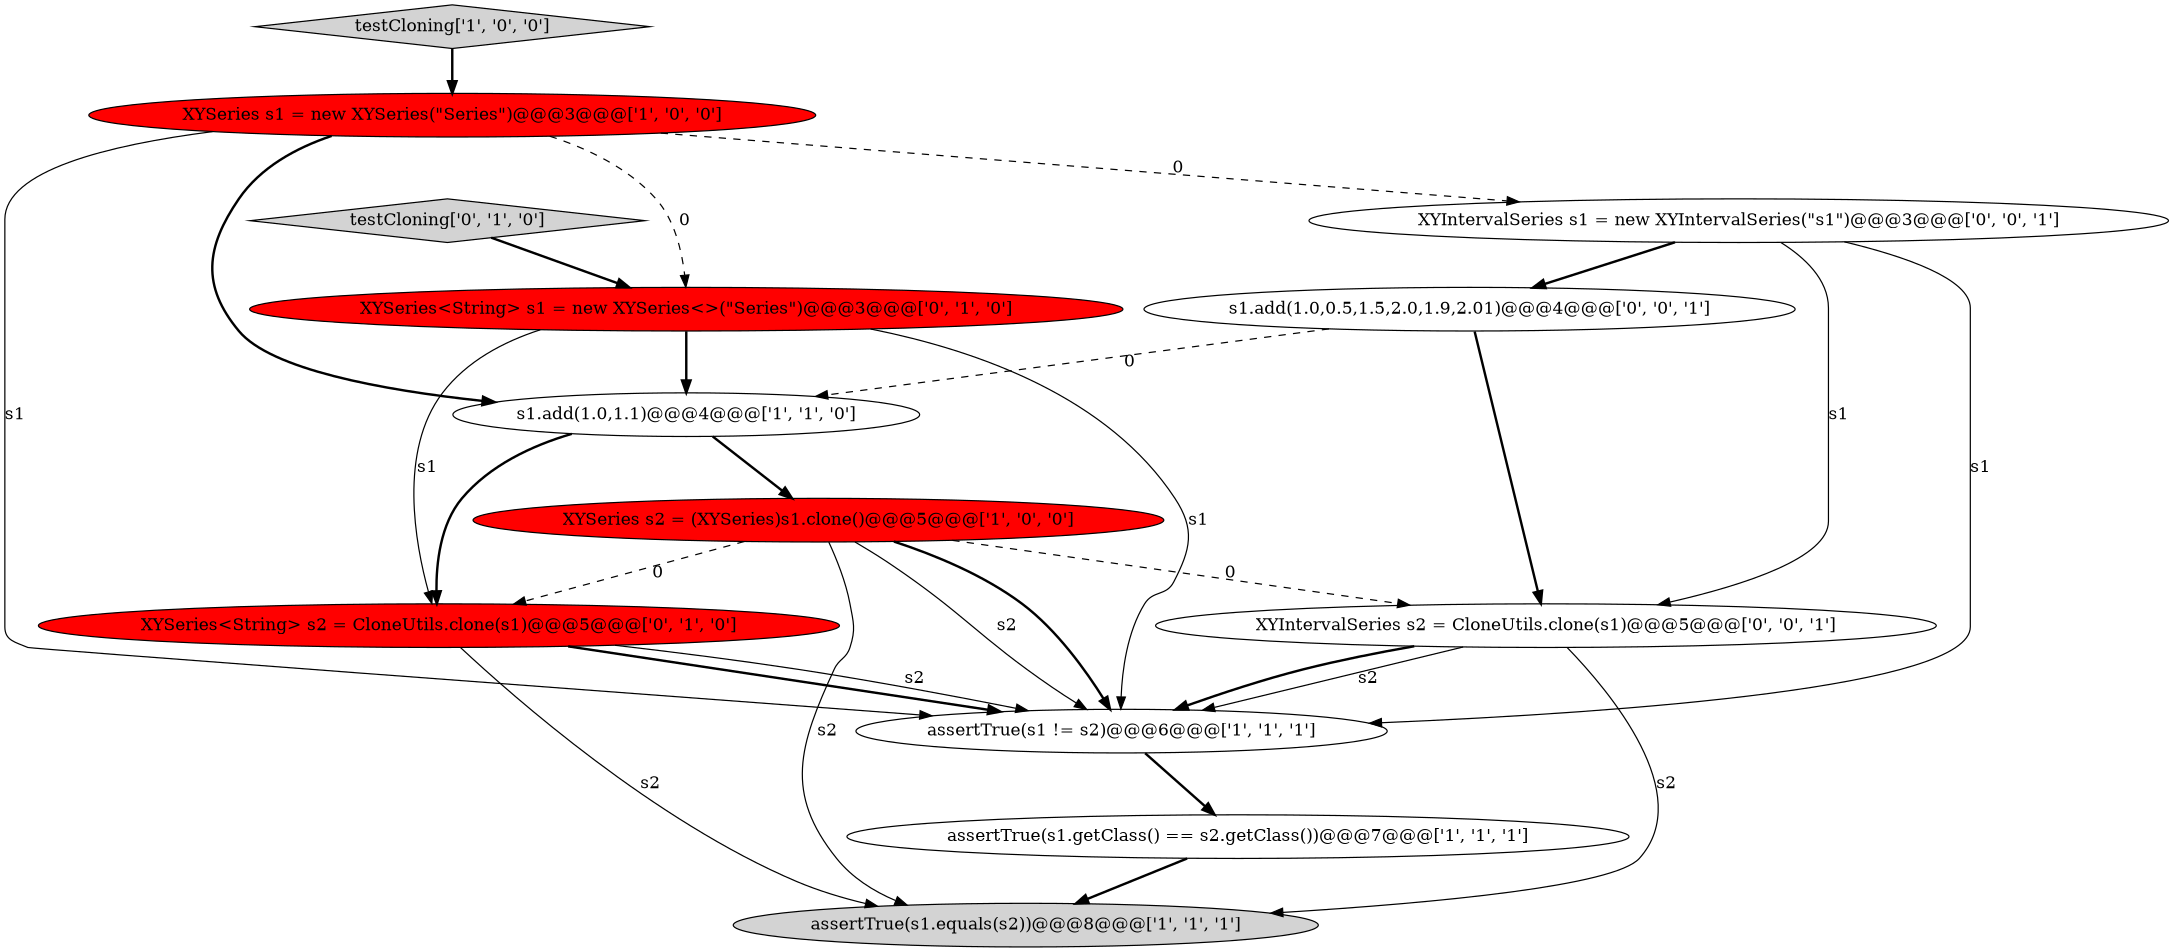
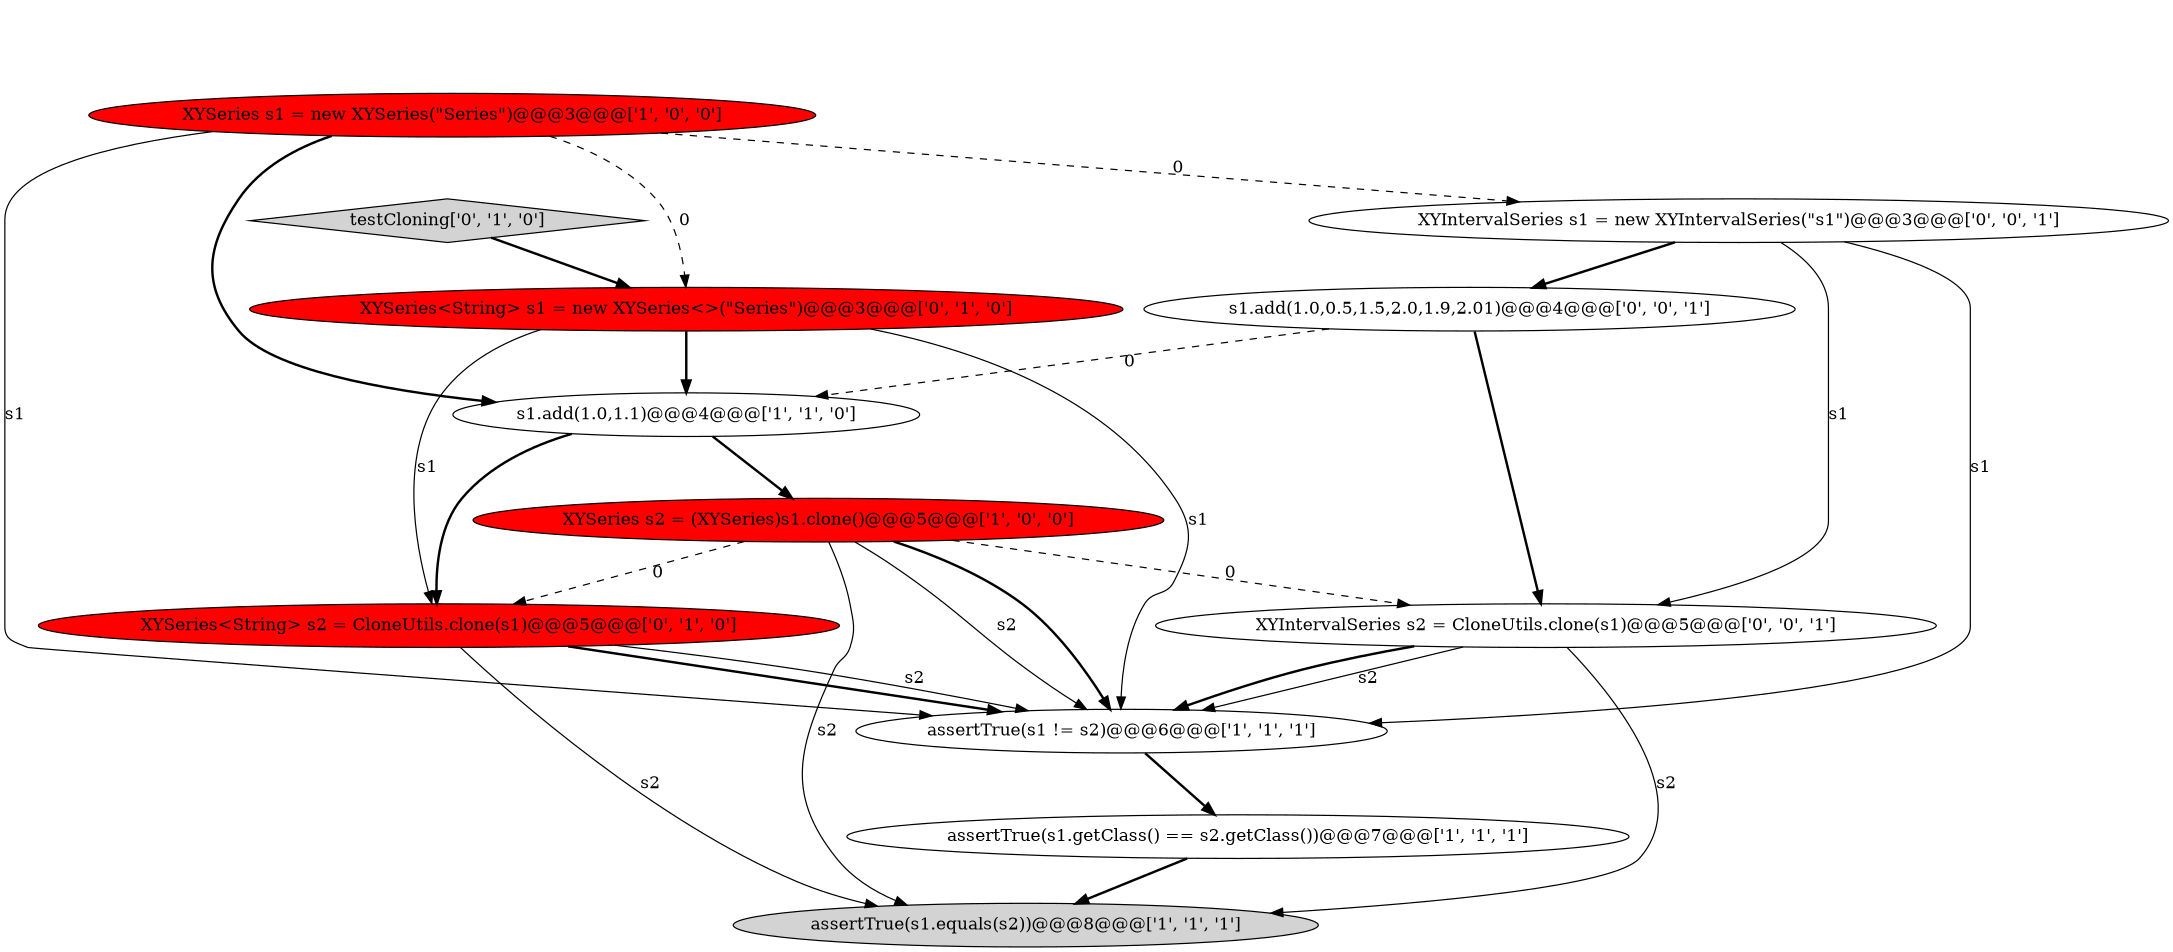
(452, 27) -> none
